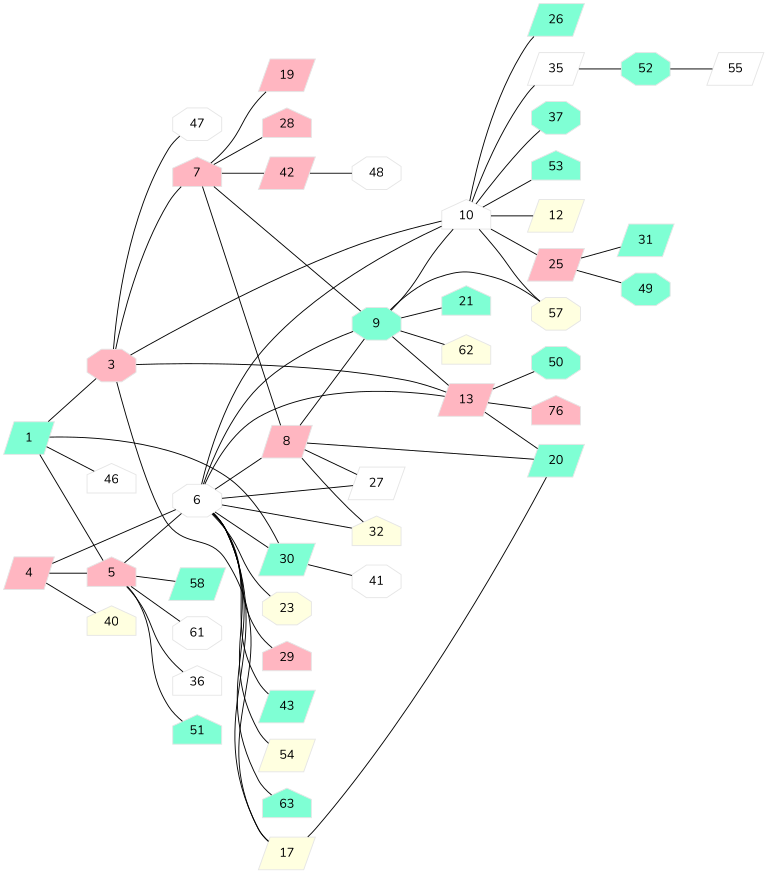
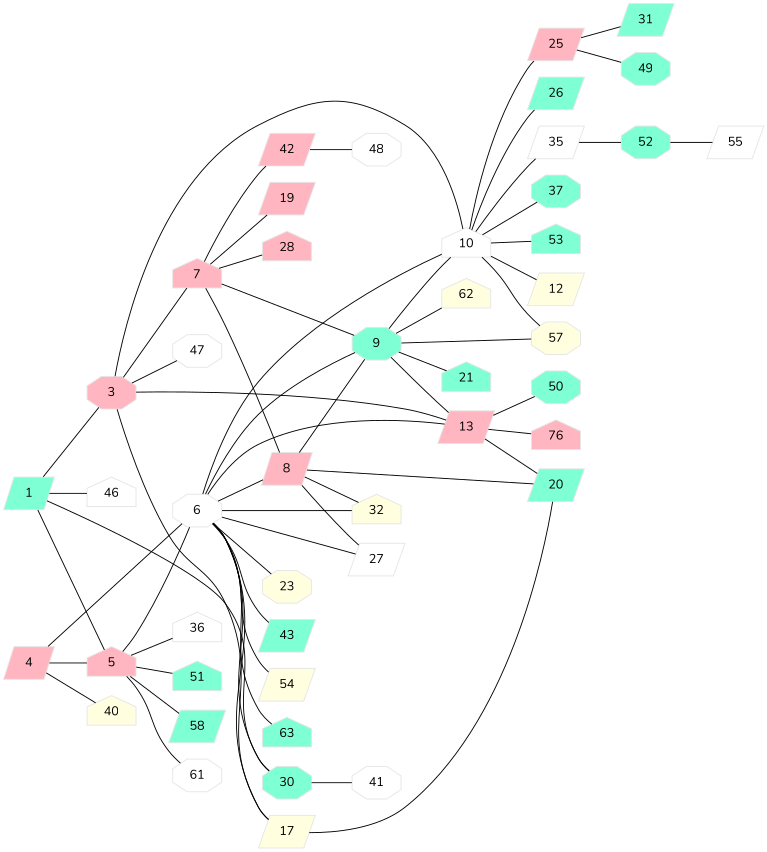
(287, 560) -> (287, 783)
(287, 658) -> none
